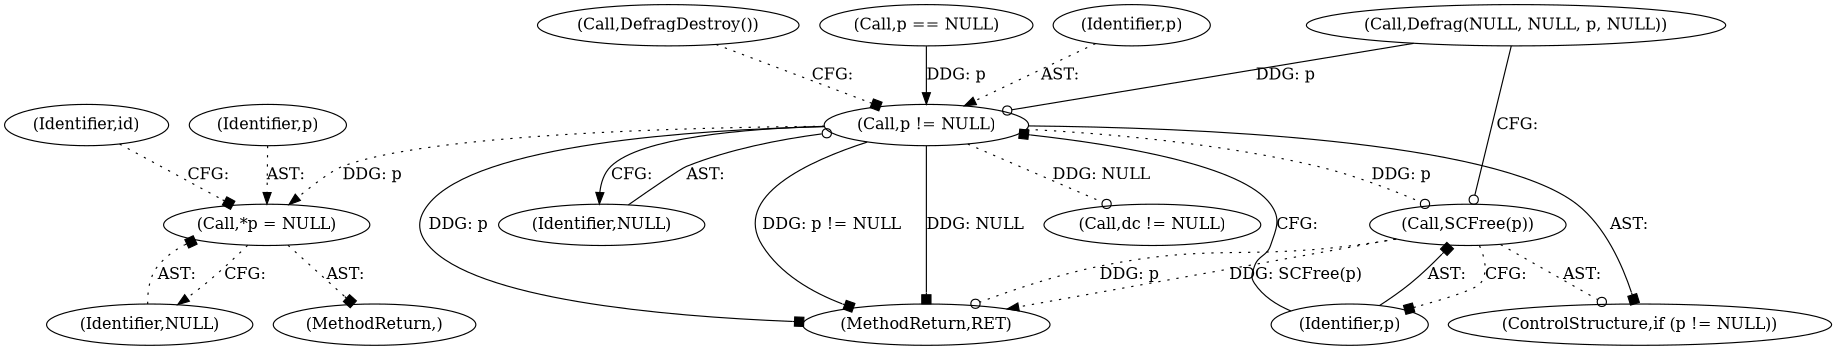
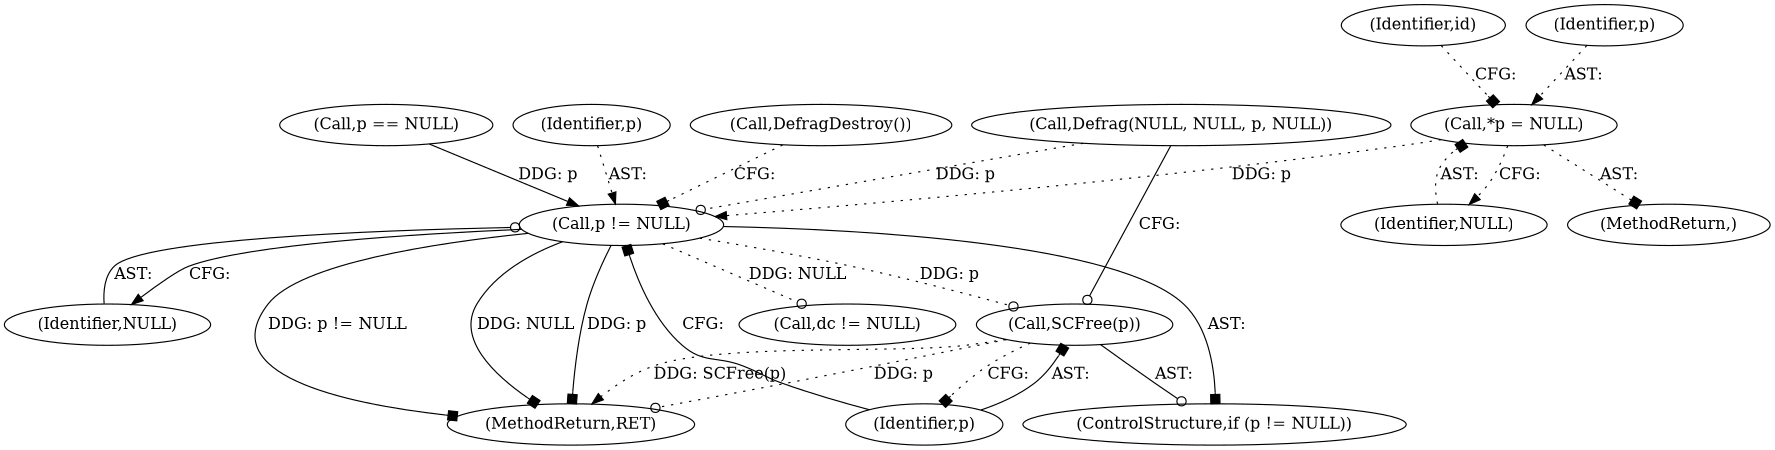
(1213, 77) -> (894, 176)
(555, 135) -> (1084, 183)
(1549, 272) -> (1139, 372)
